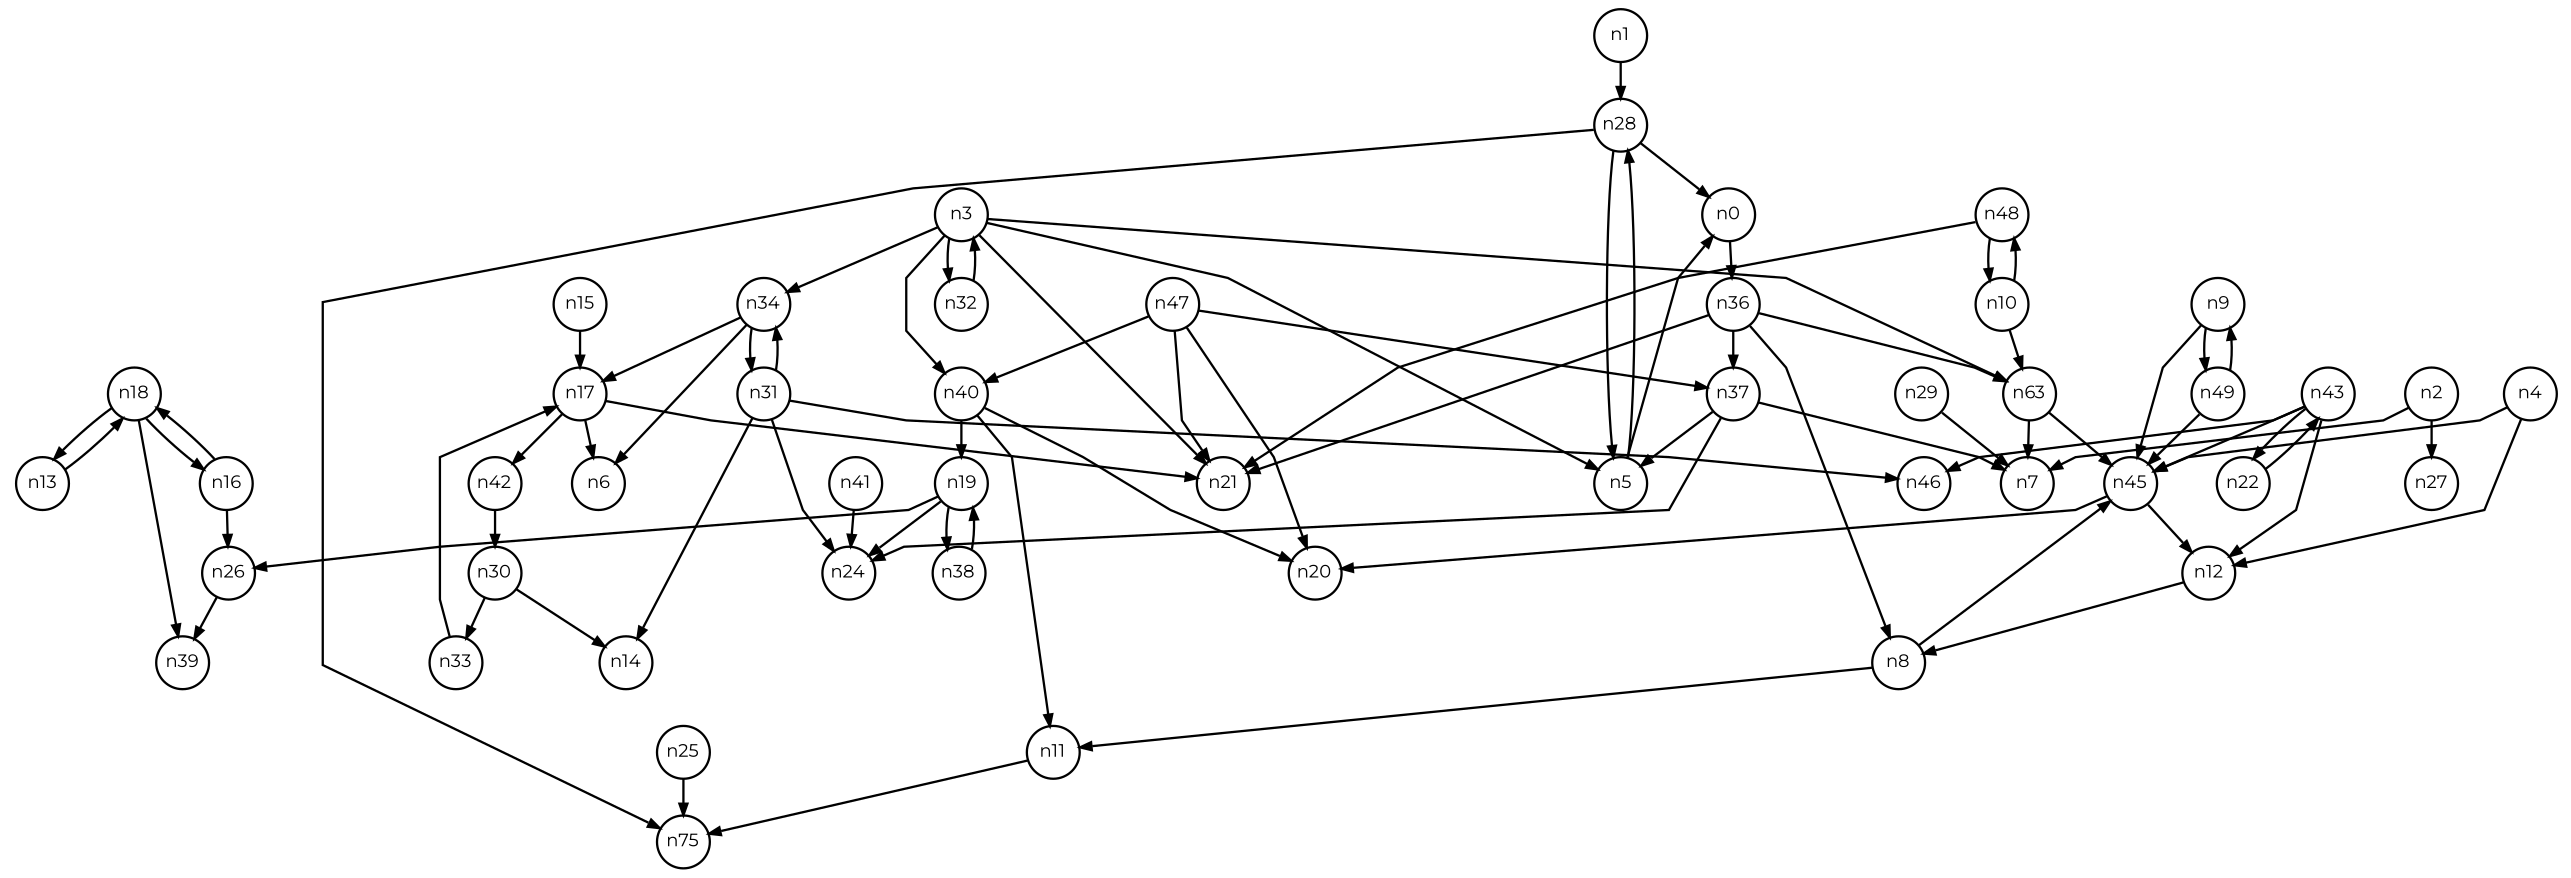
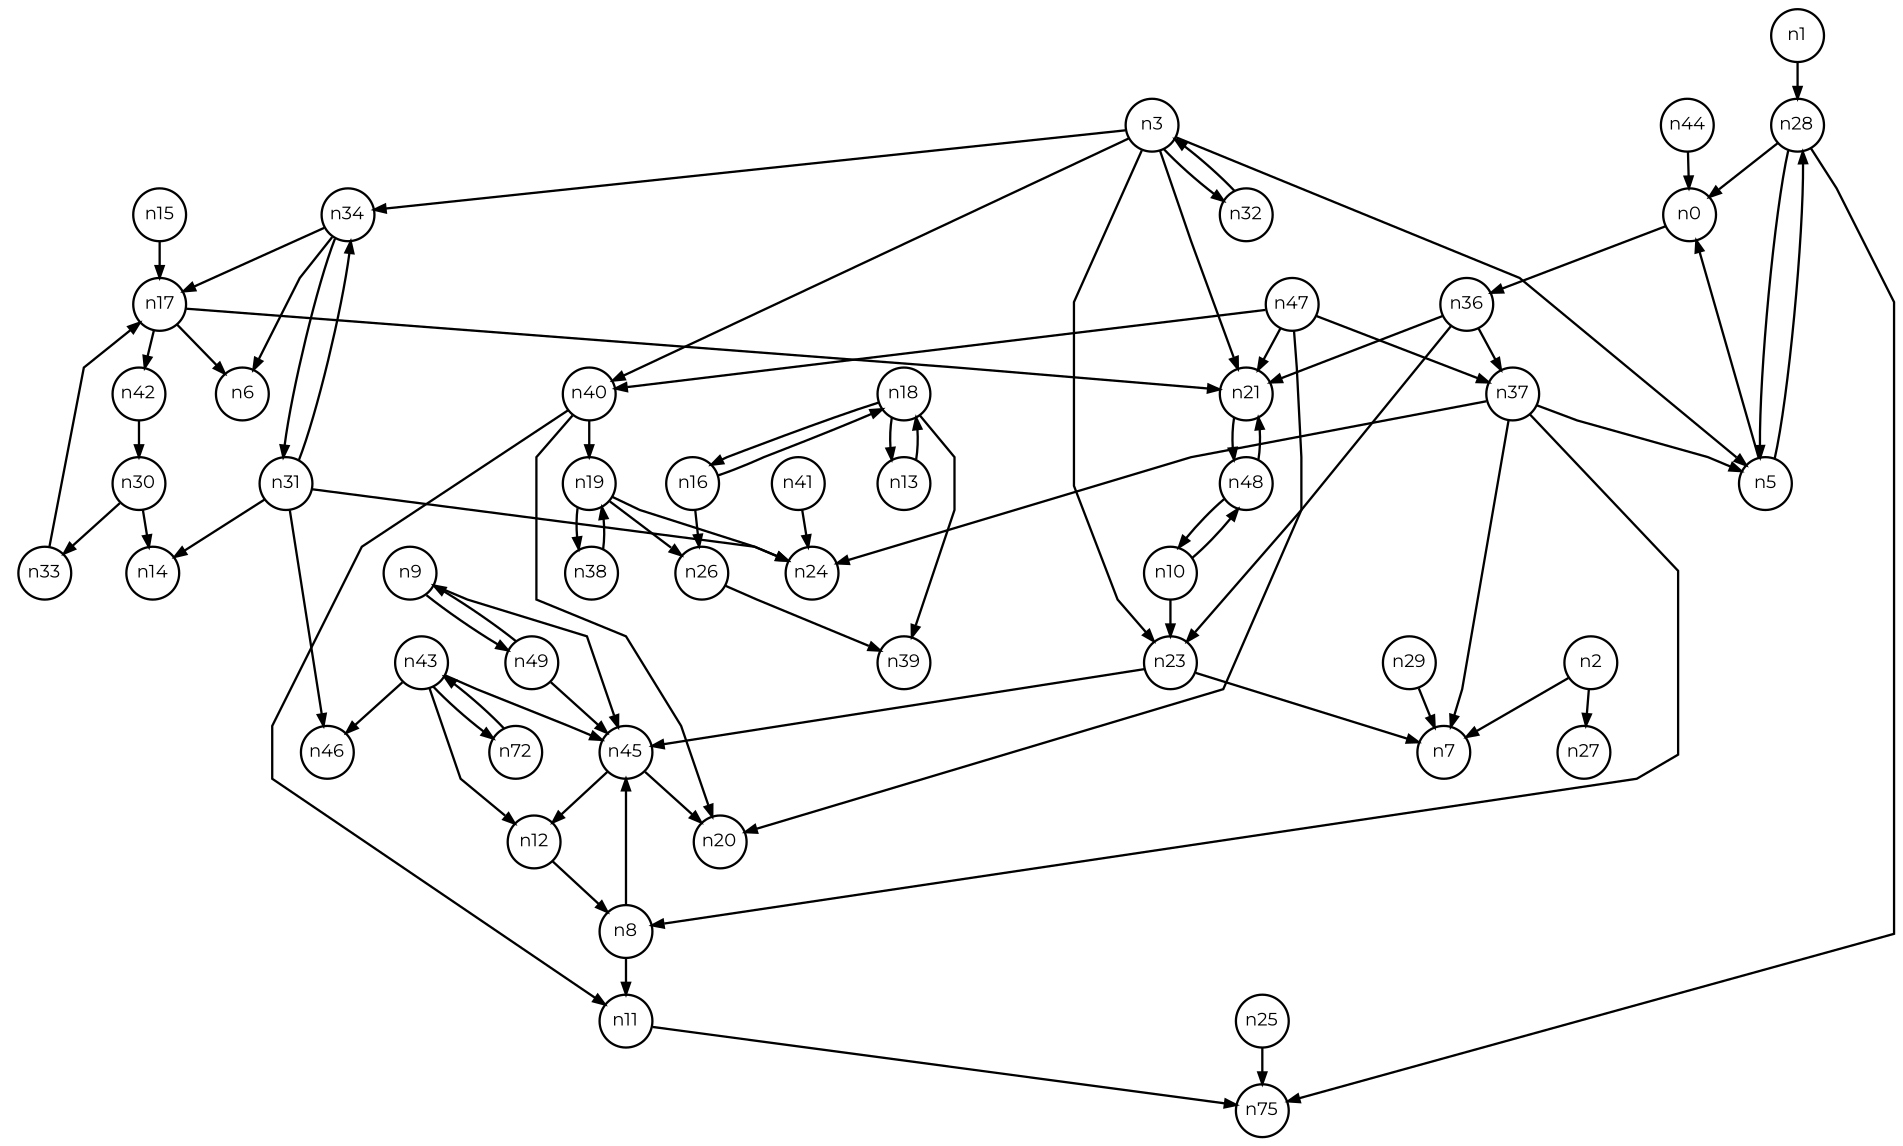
none -> (1687, 125)
(2030, 394) -> (1170, 663)
(2530, 394) -> none
none -> (1233, 433)
(1820, 456) -> (1372, 818)
(2243, 484) -> (516, 752)
